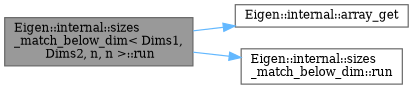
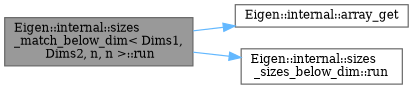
(322, 66) -> (322, 66)
